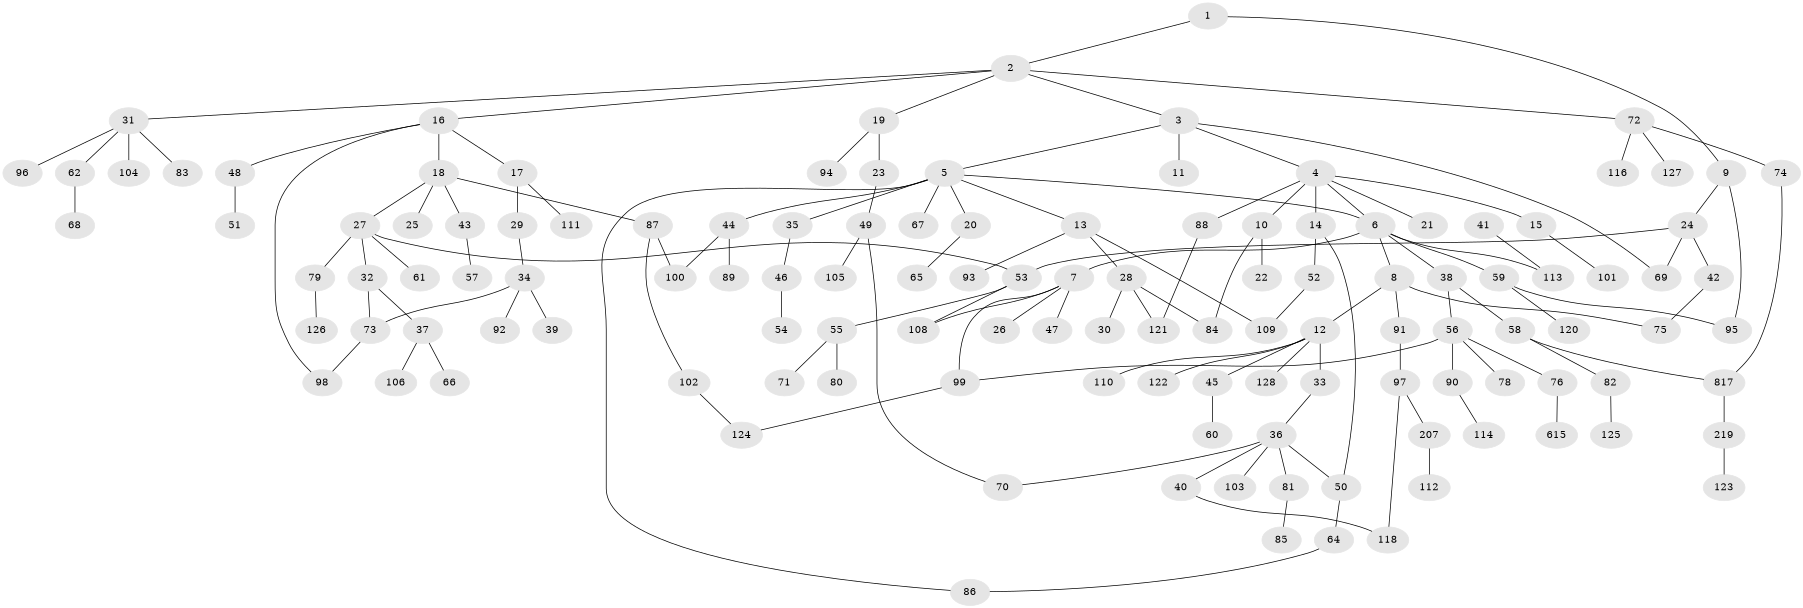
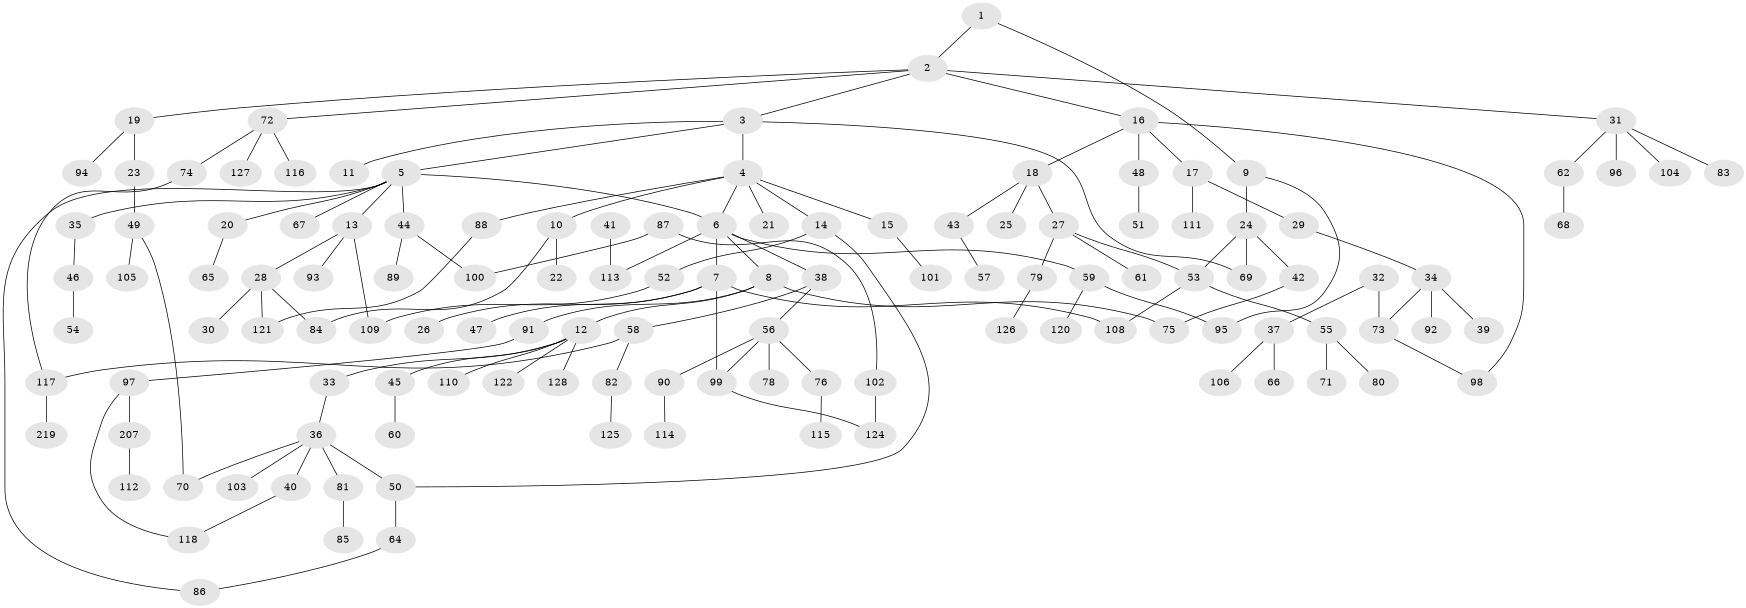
(555, 202) -> none
(364, 252) -> none
(1724, 383) -> (46, 383)
(1557, 435) -> (821, 435)
(1724, 488) -> none
